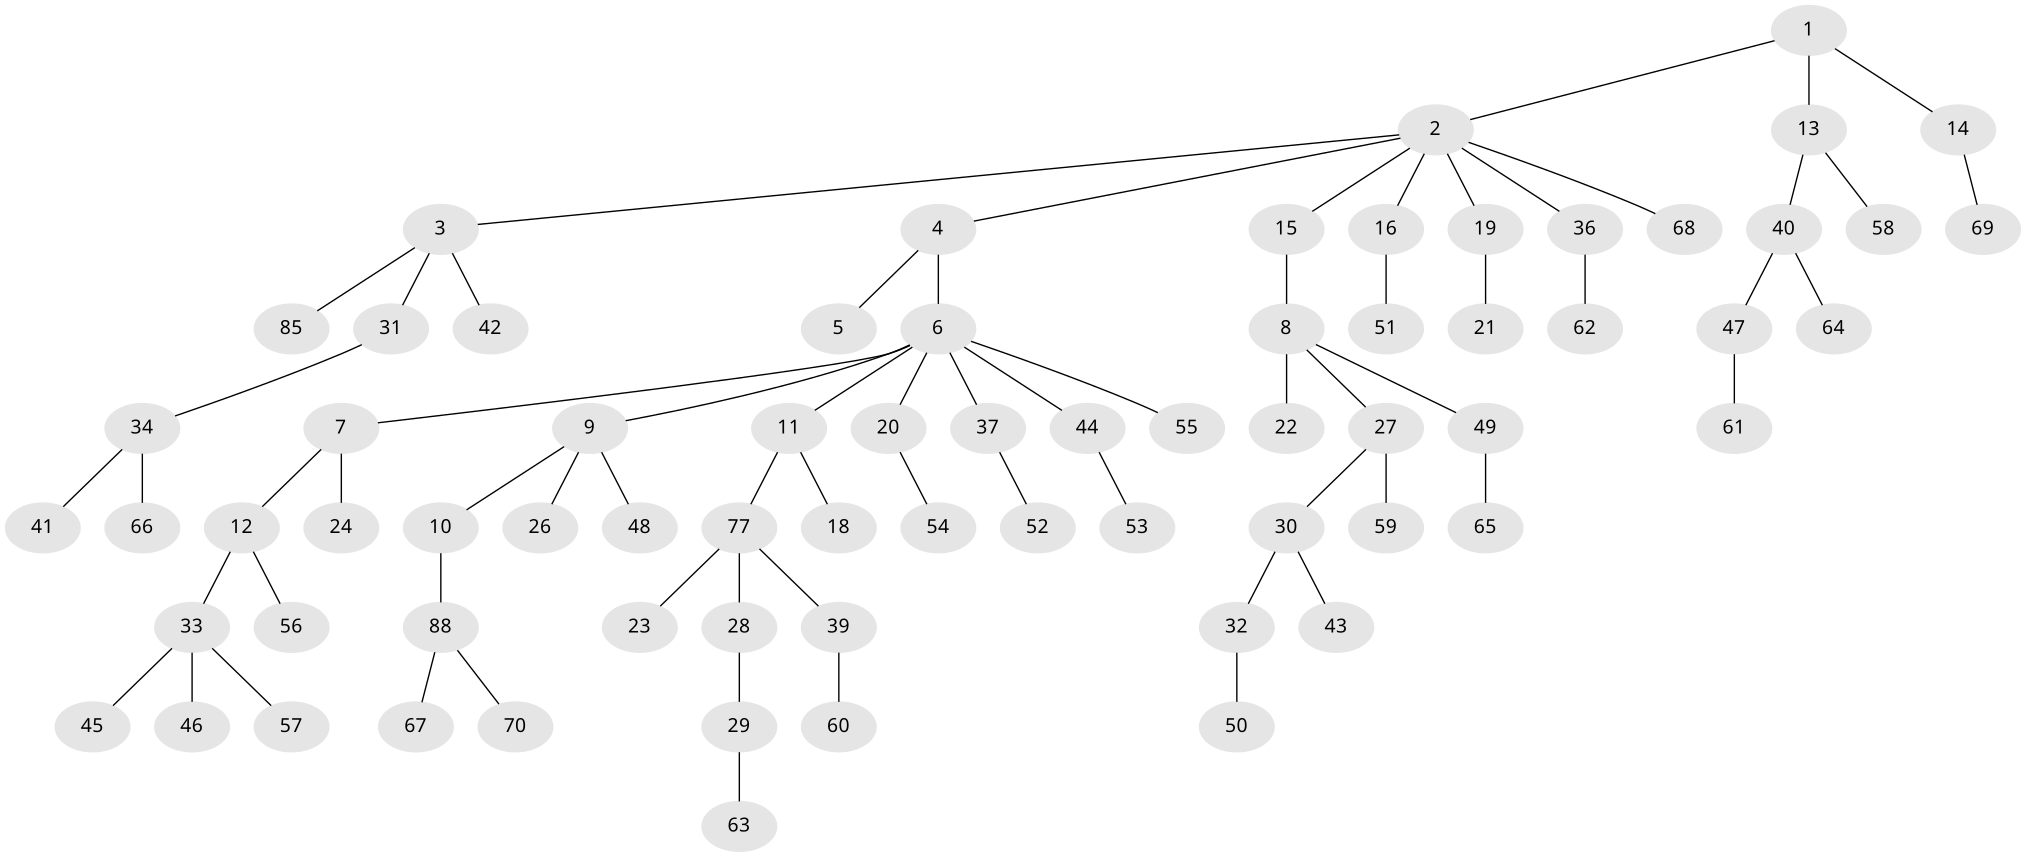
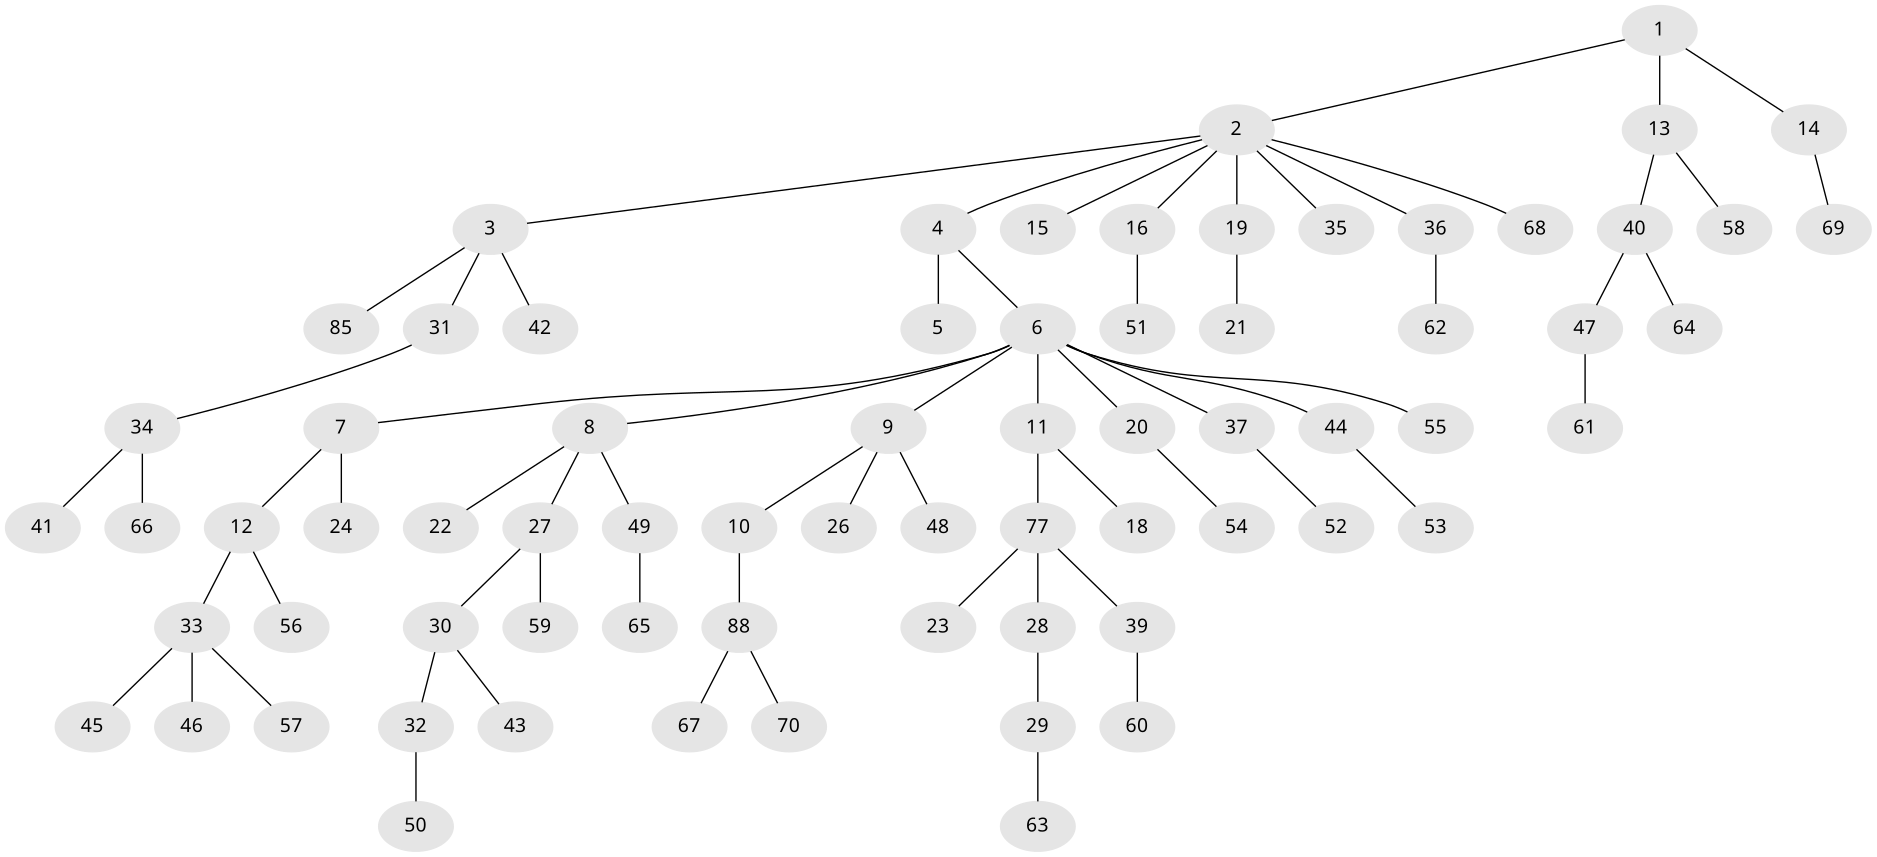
none -> (1336, 229)
(1287, 279) -> (811, 397)
